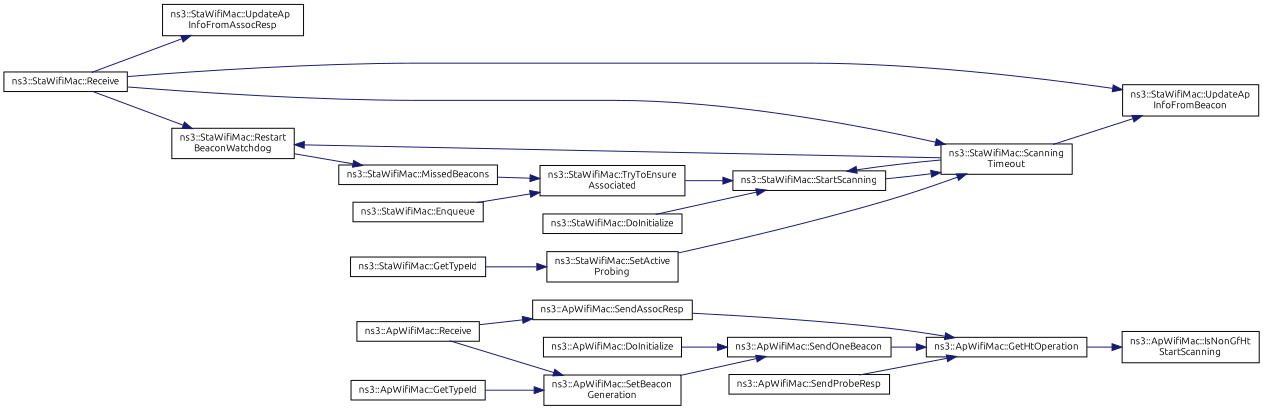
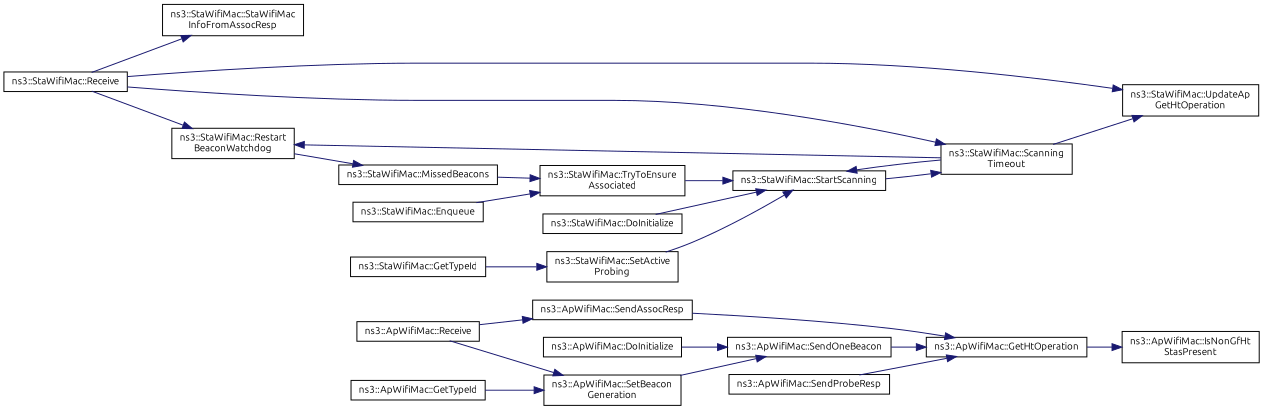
(233, 20) -> (233, 20)
(1191, 100) -> (1191, 100)
(819, 219) -> (727, 227)
(1191, 347) -> (1191, 347)
